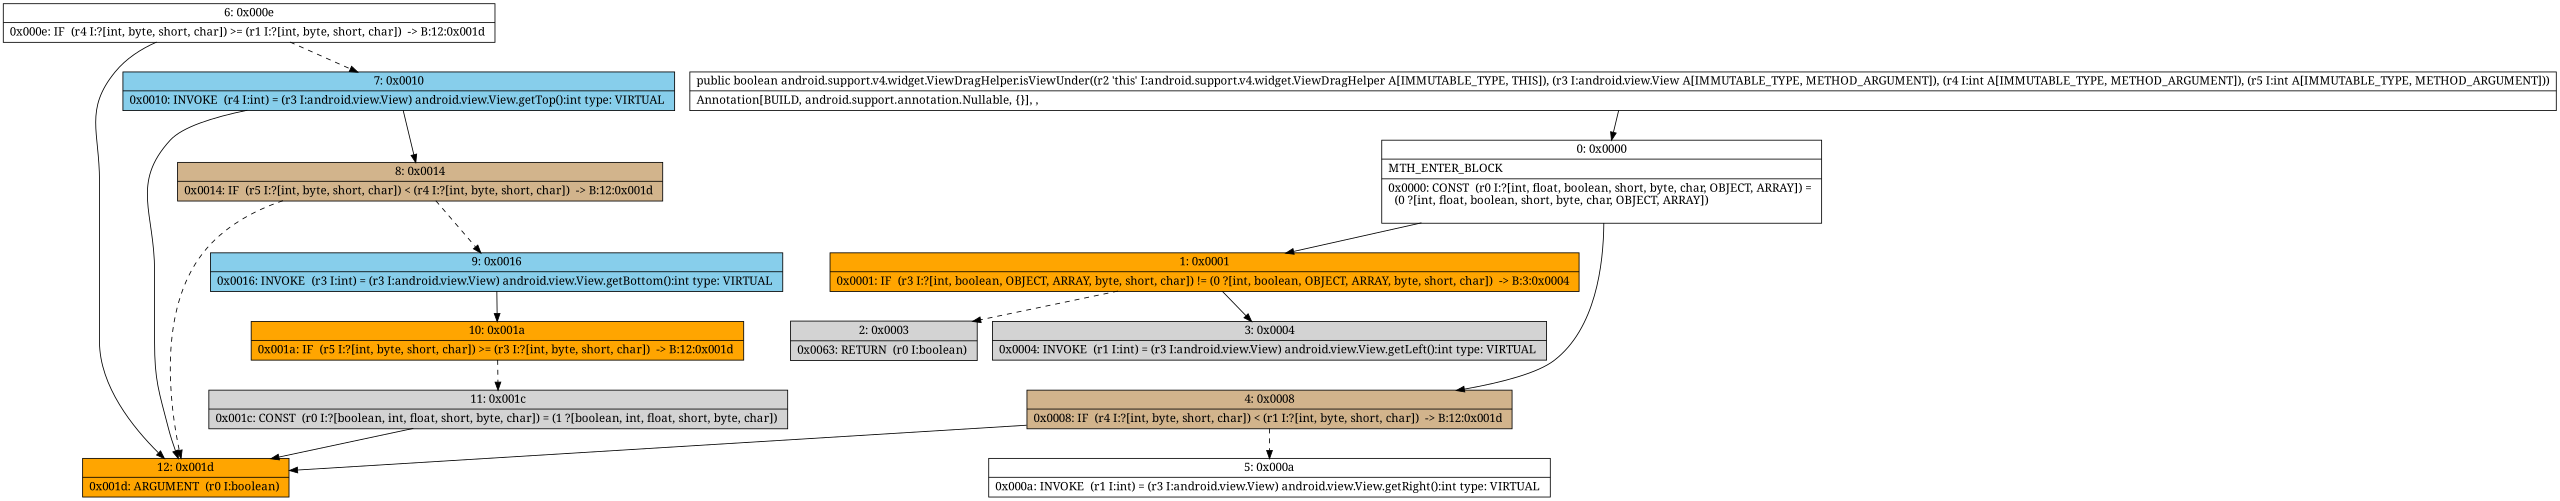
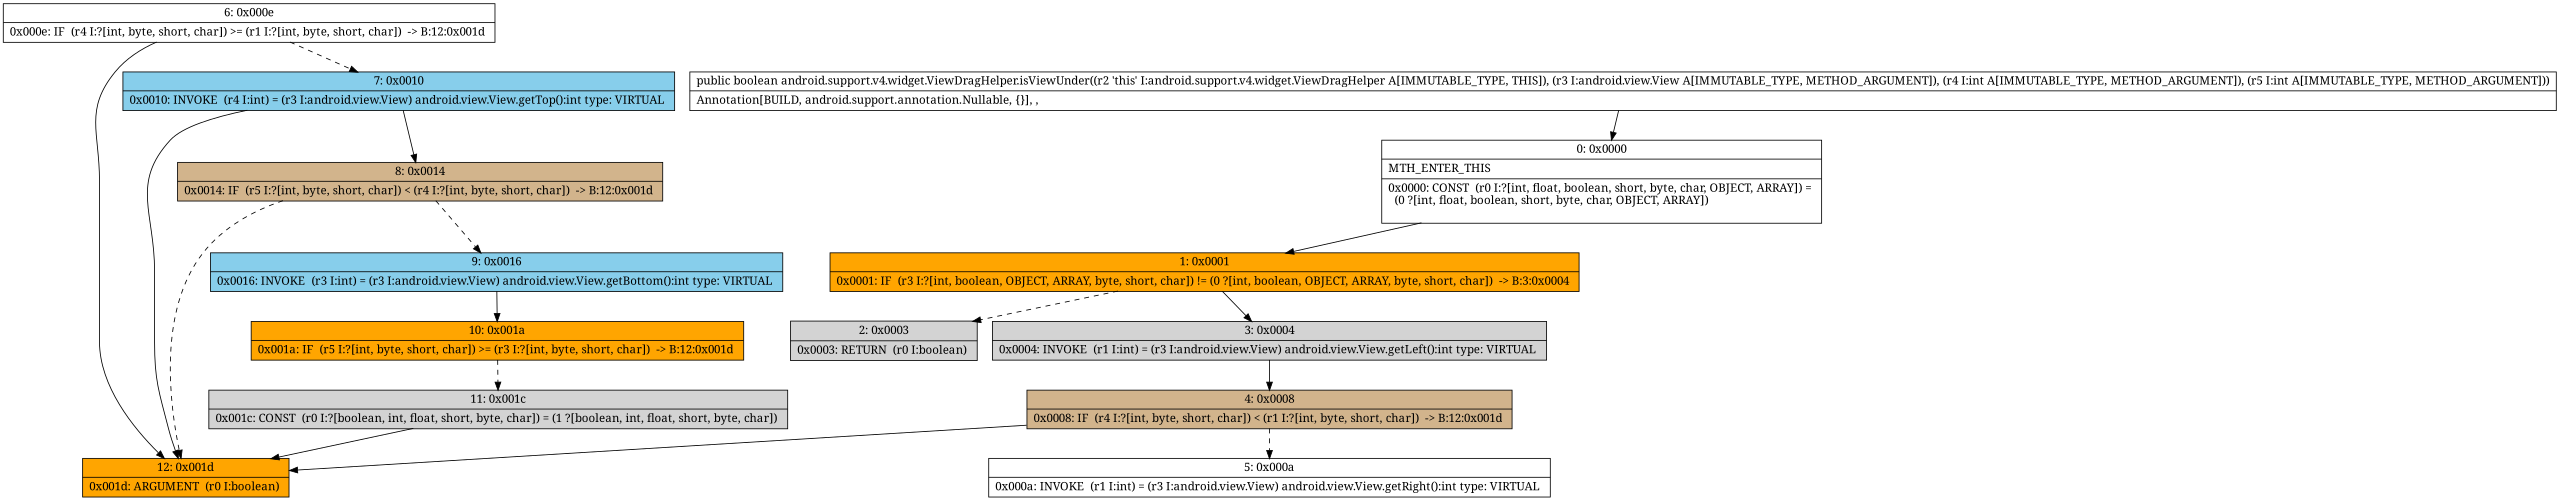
(1445, 169) -> (1440, 169)
(1573, 340) -> (1270, 371)
(884, 350) -> (884, 350)
